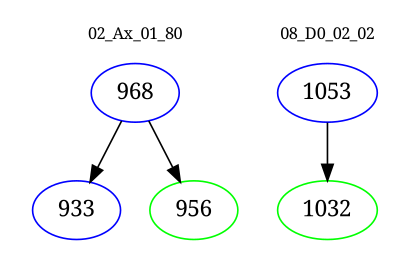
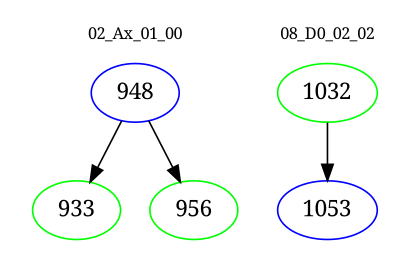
(135, 35) -> (135, 35)
(135, 93) -> (135, 93)
(327, 144) -> (327, 144)
(77, 210) -> (77, 210)
